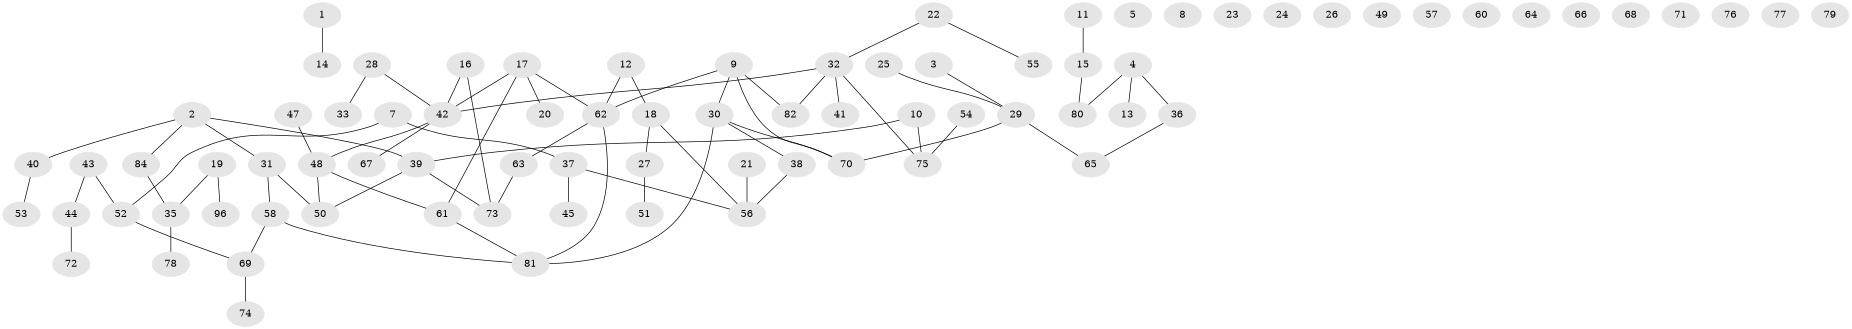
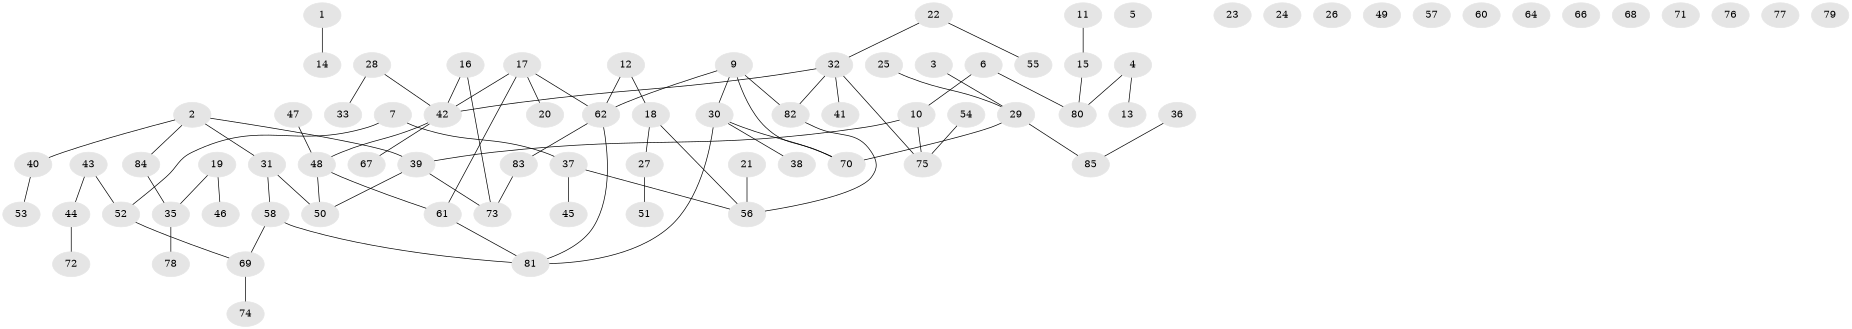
(1183, 15) -> none
none -> (984, 65)
(1155, 90) -> none
(519, 165) -> (519, 165)
(1091, 165) -> (1091, 165)
(772, 189) -> (867, 181)
(221, 214) -> (221, 214)
